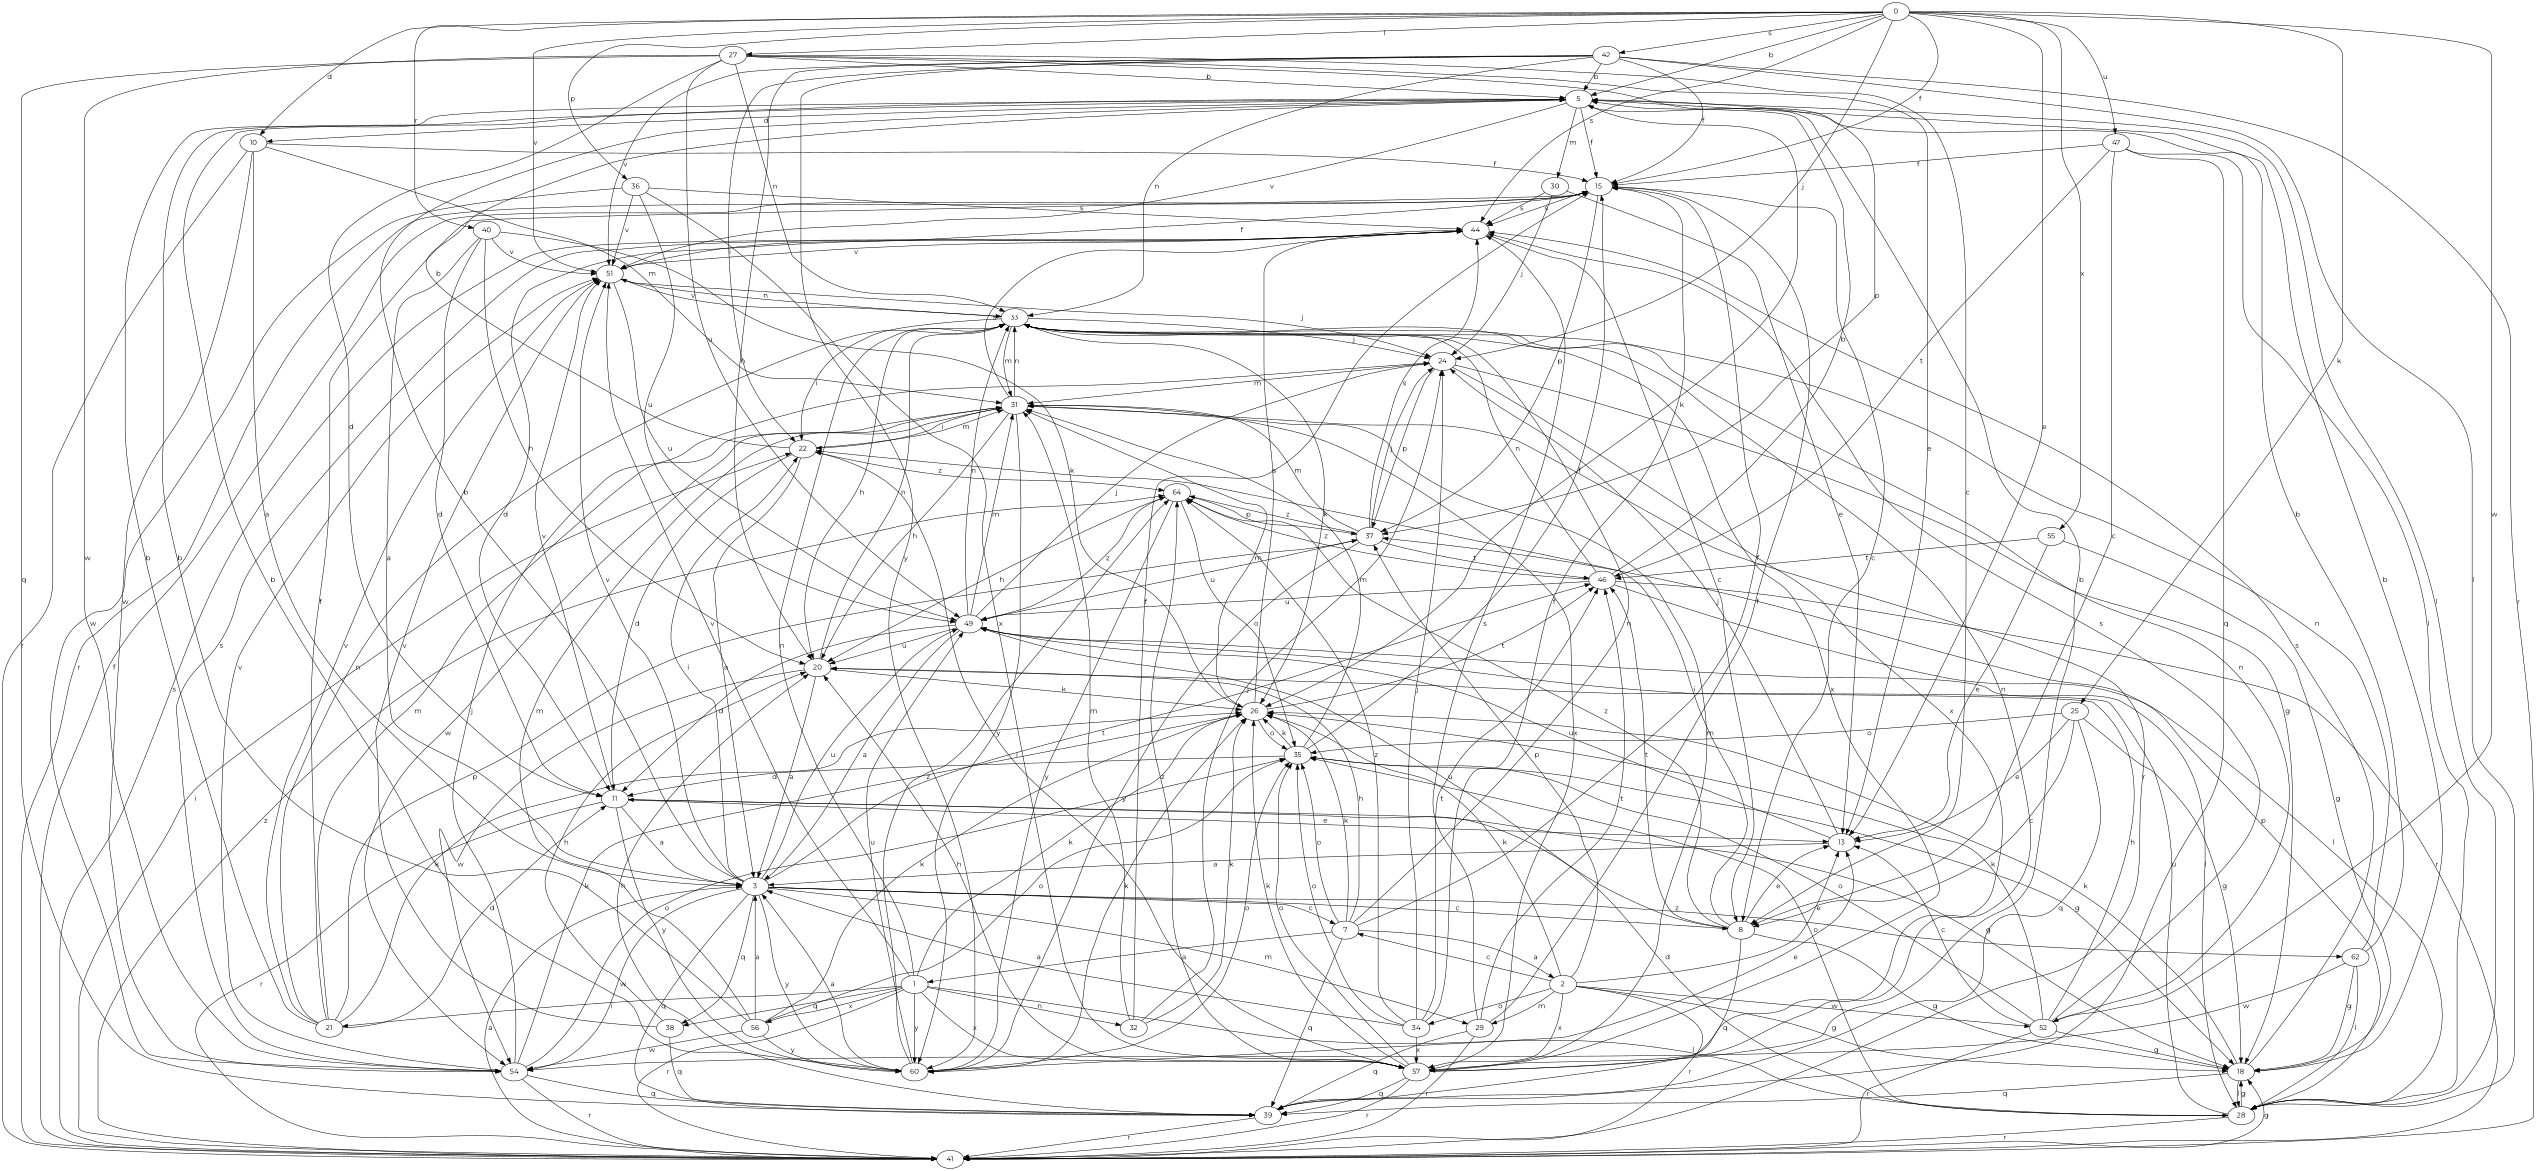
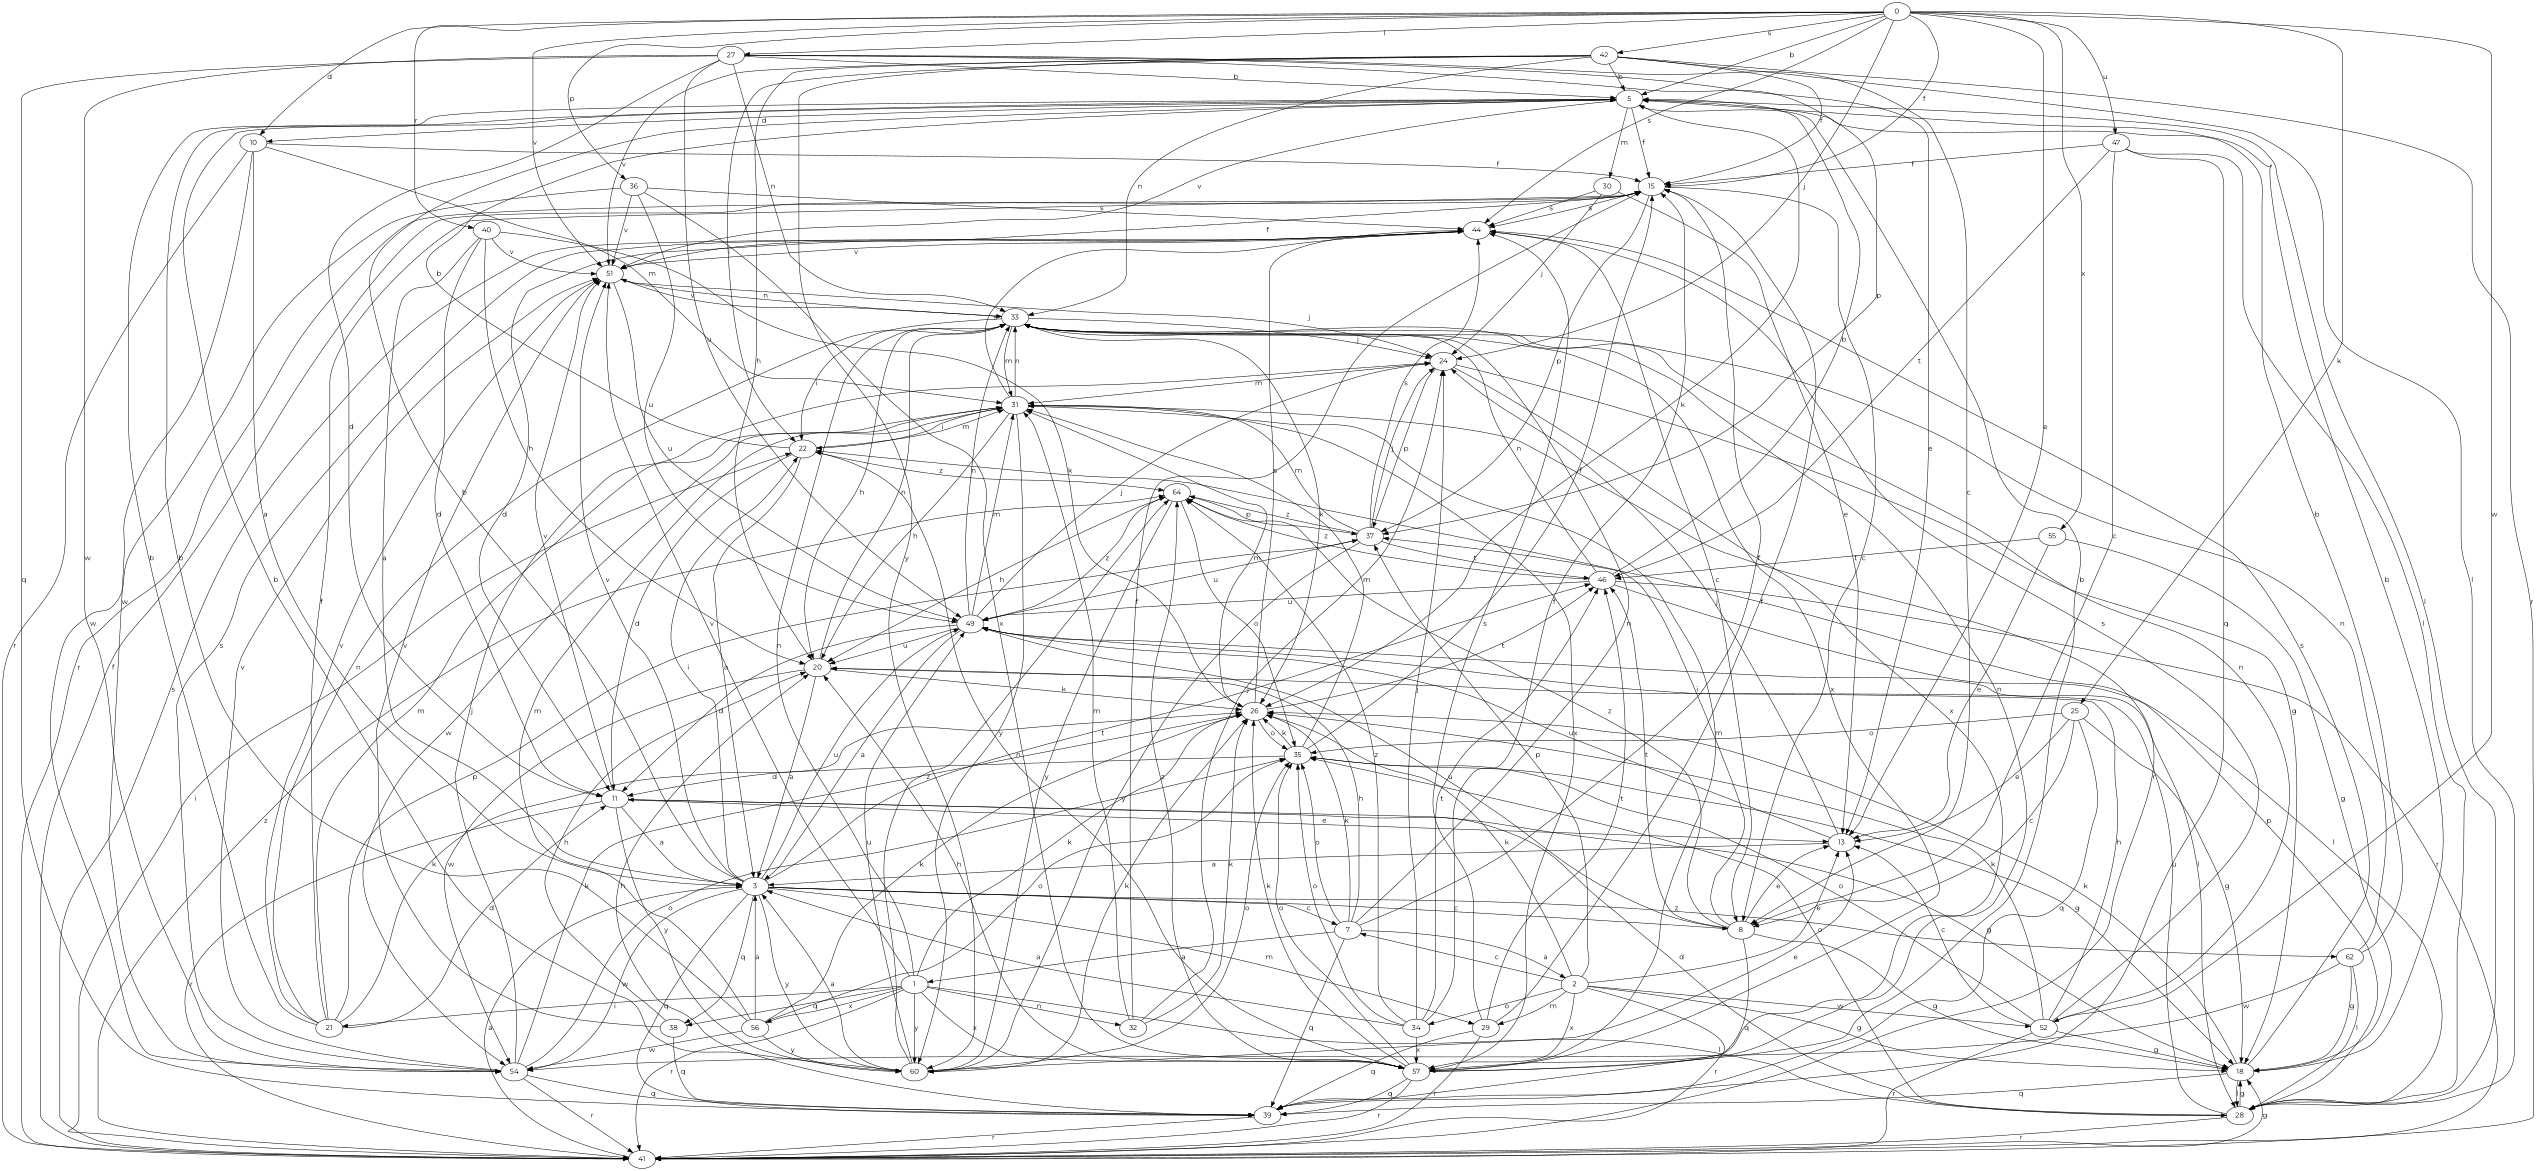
(1017, 755) -> (1019, 755)
